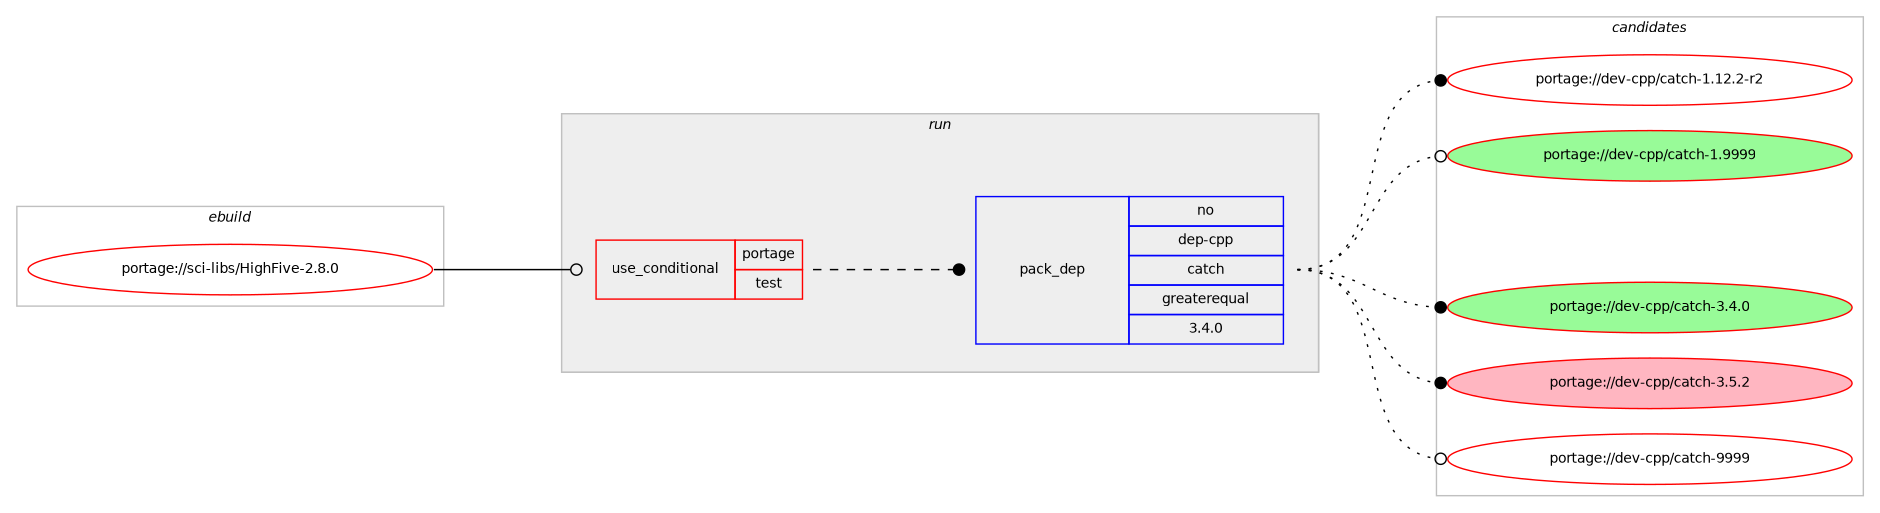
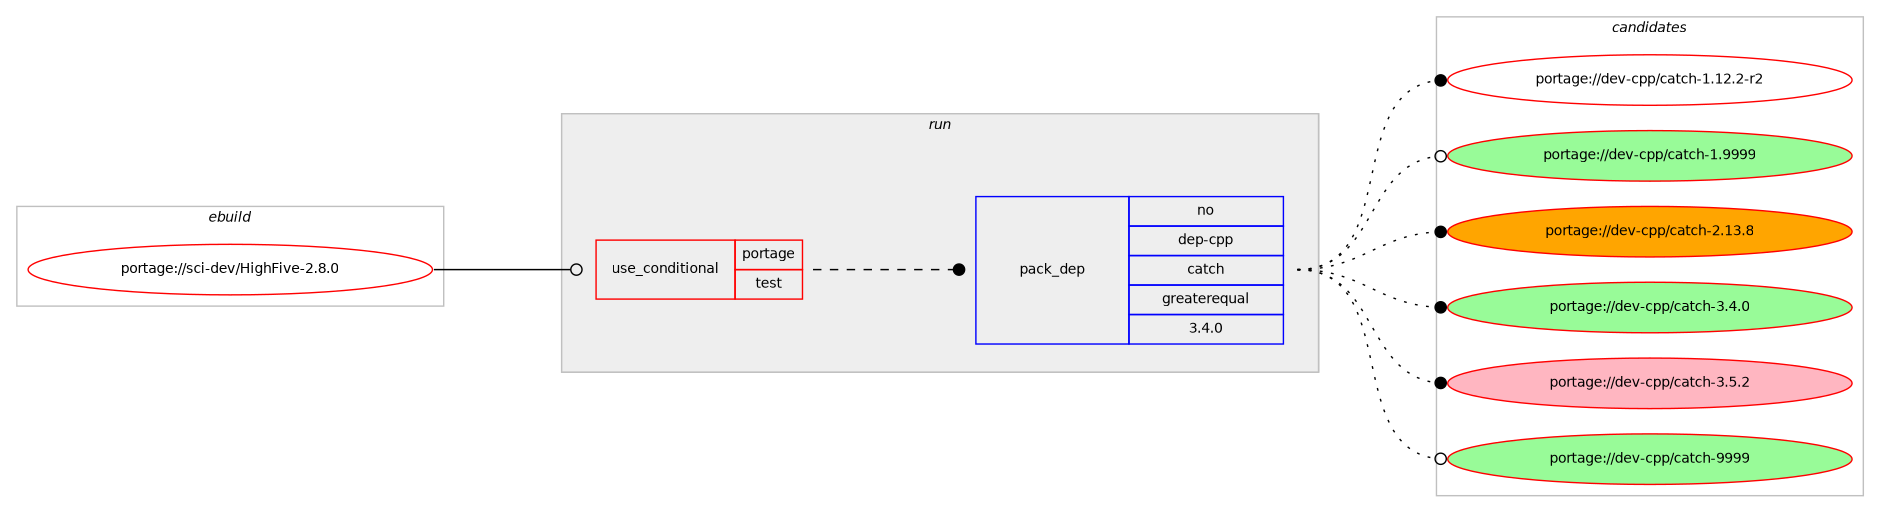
none -> (1650, 232)
(230, 270) -> (230, 270)
(1650, 459) -> (1650, 459)
